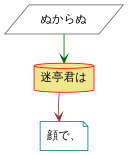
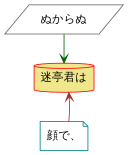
(59, 103) -> (69, 111)
